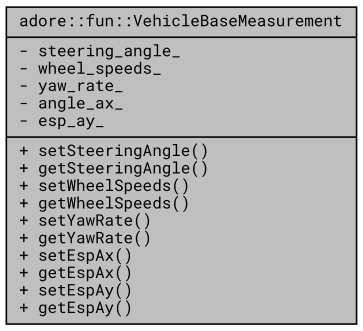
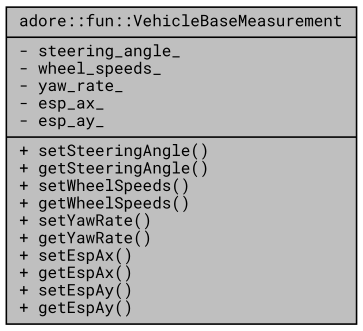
(72, 104) -> (63, 104)
